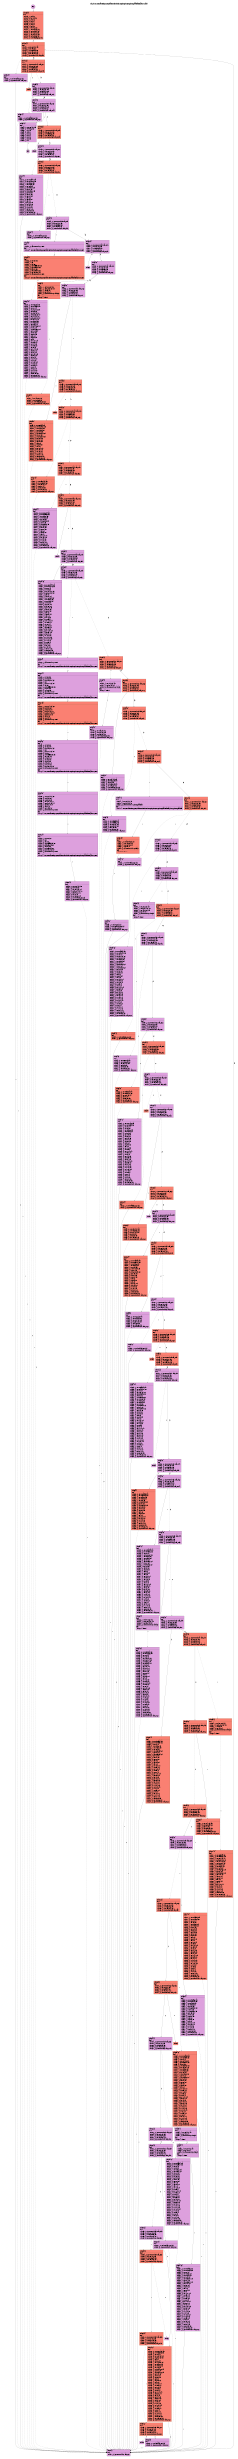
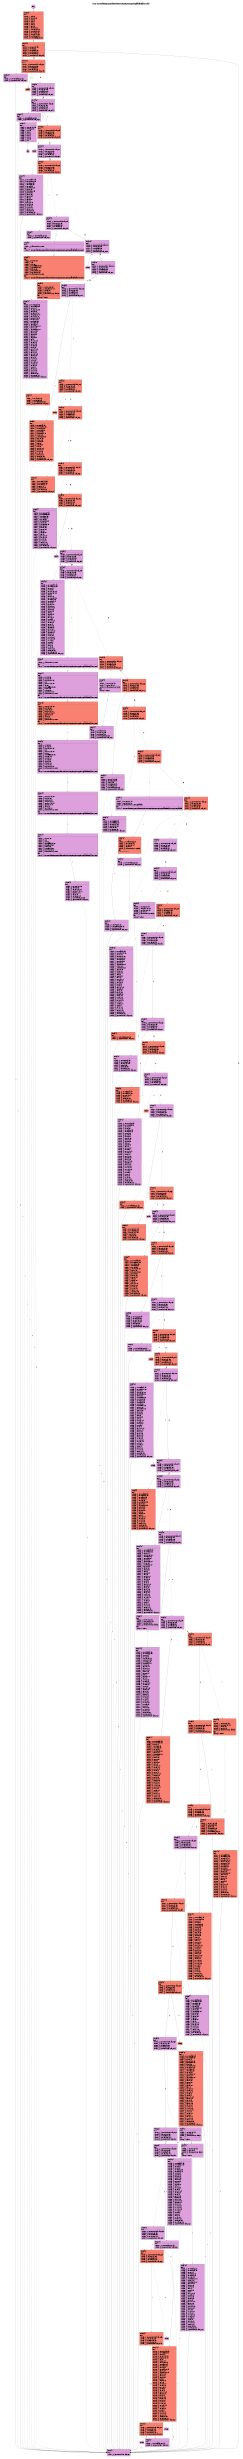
none -> (166, 2429)
